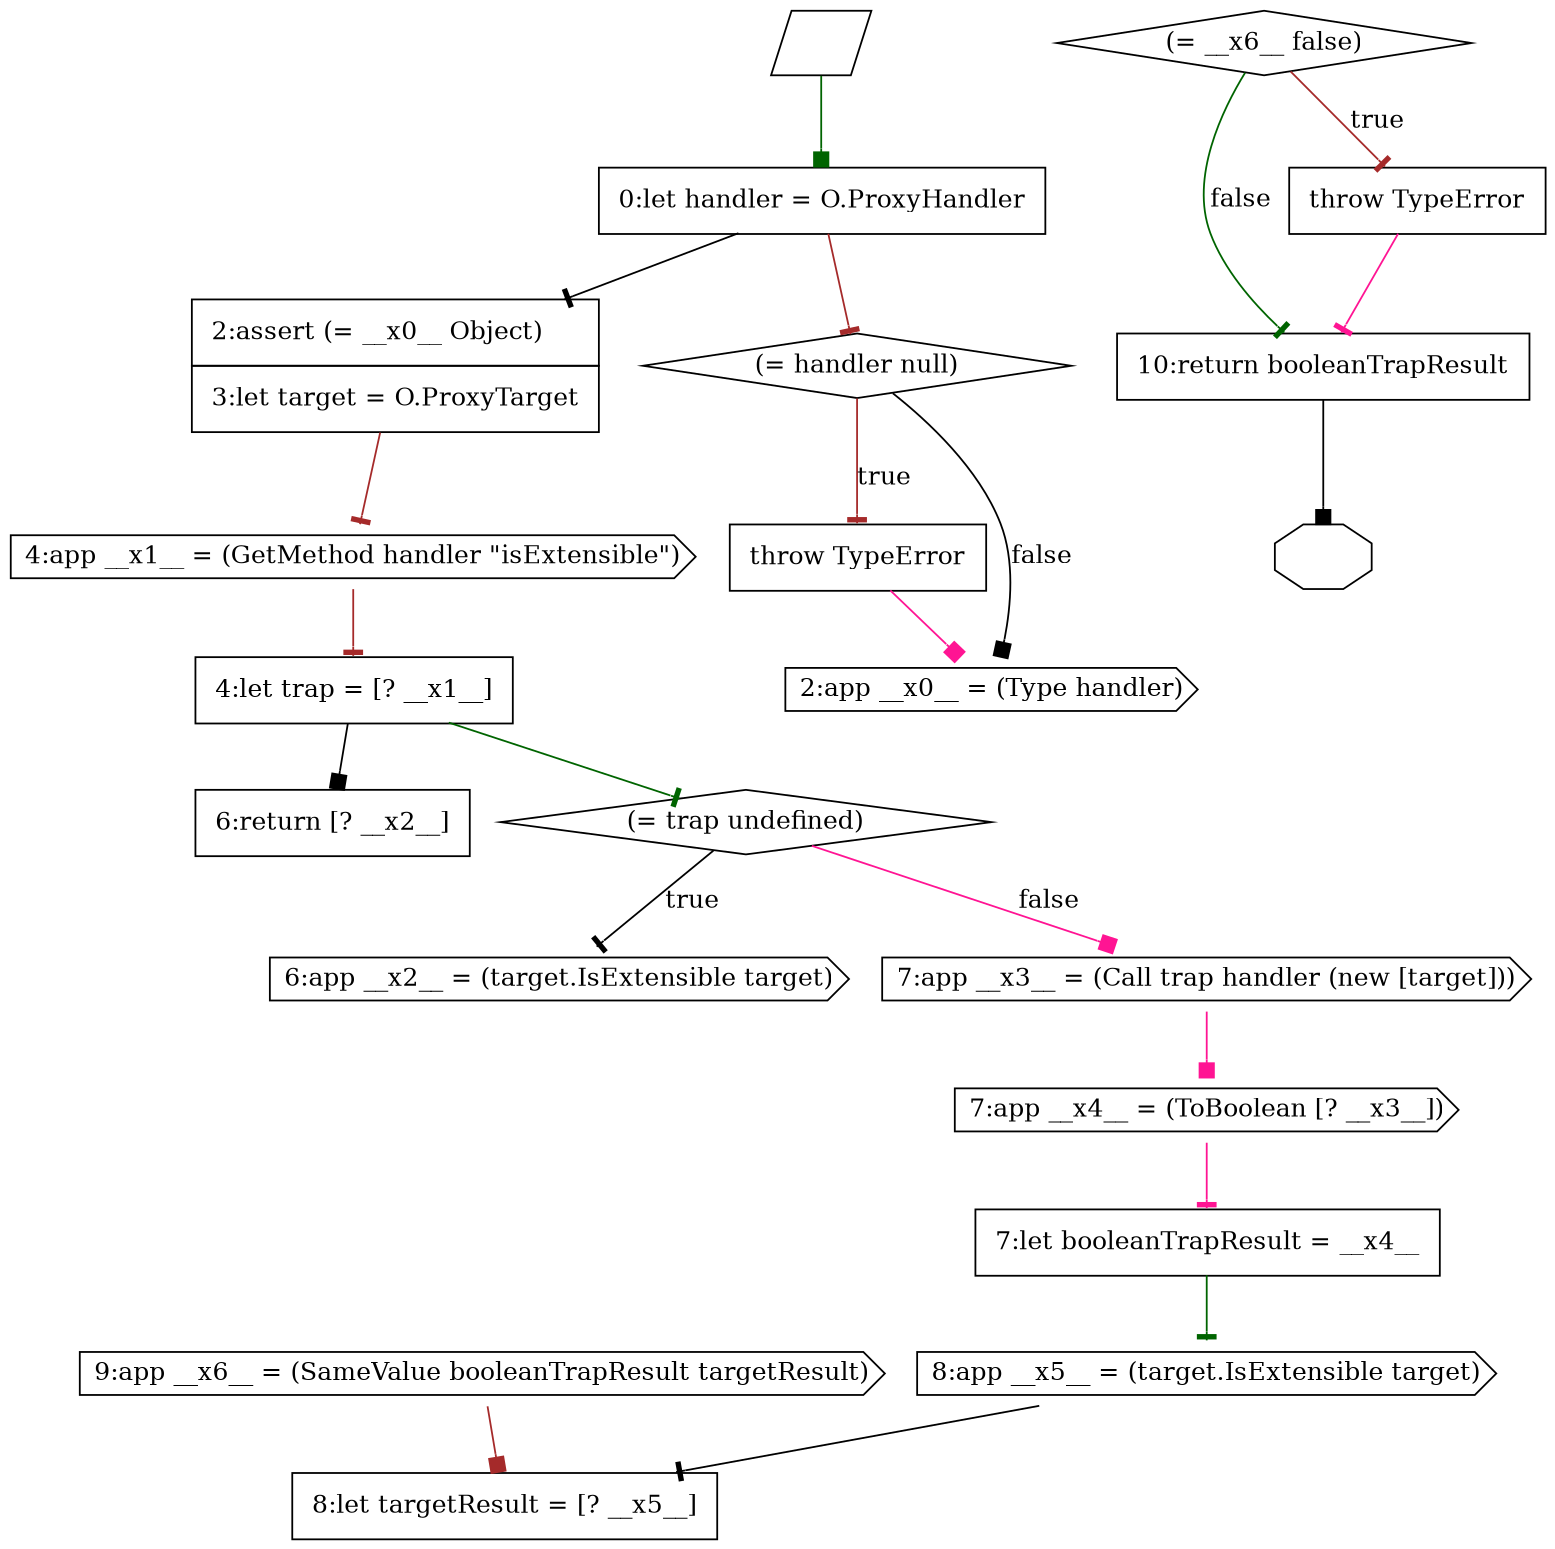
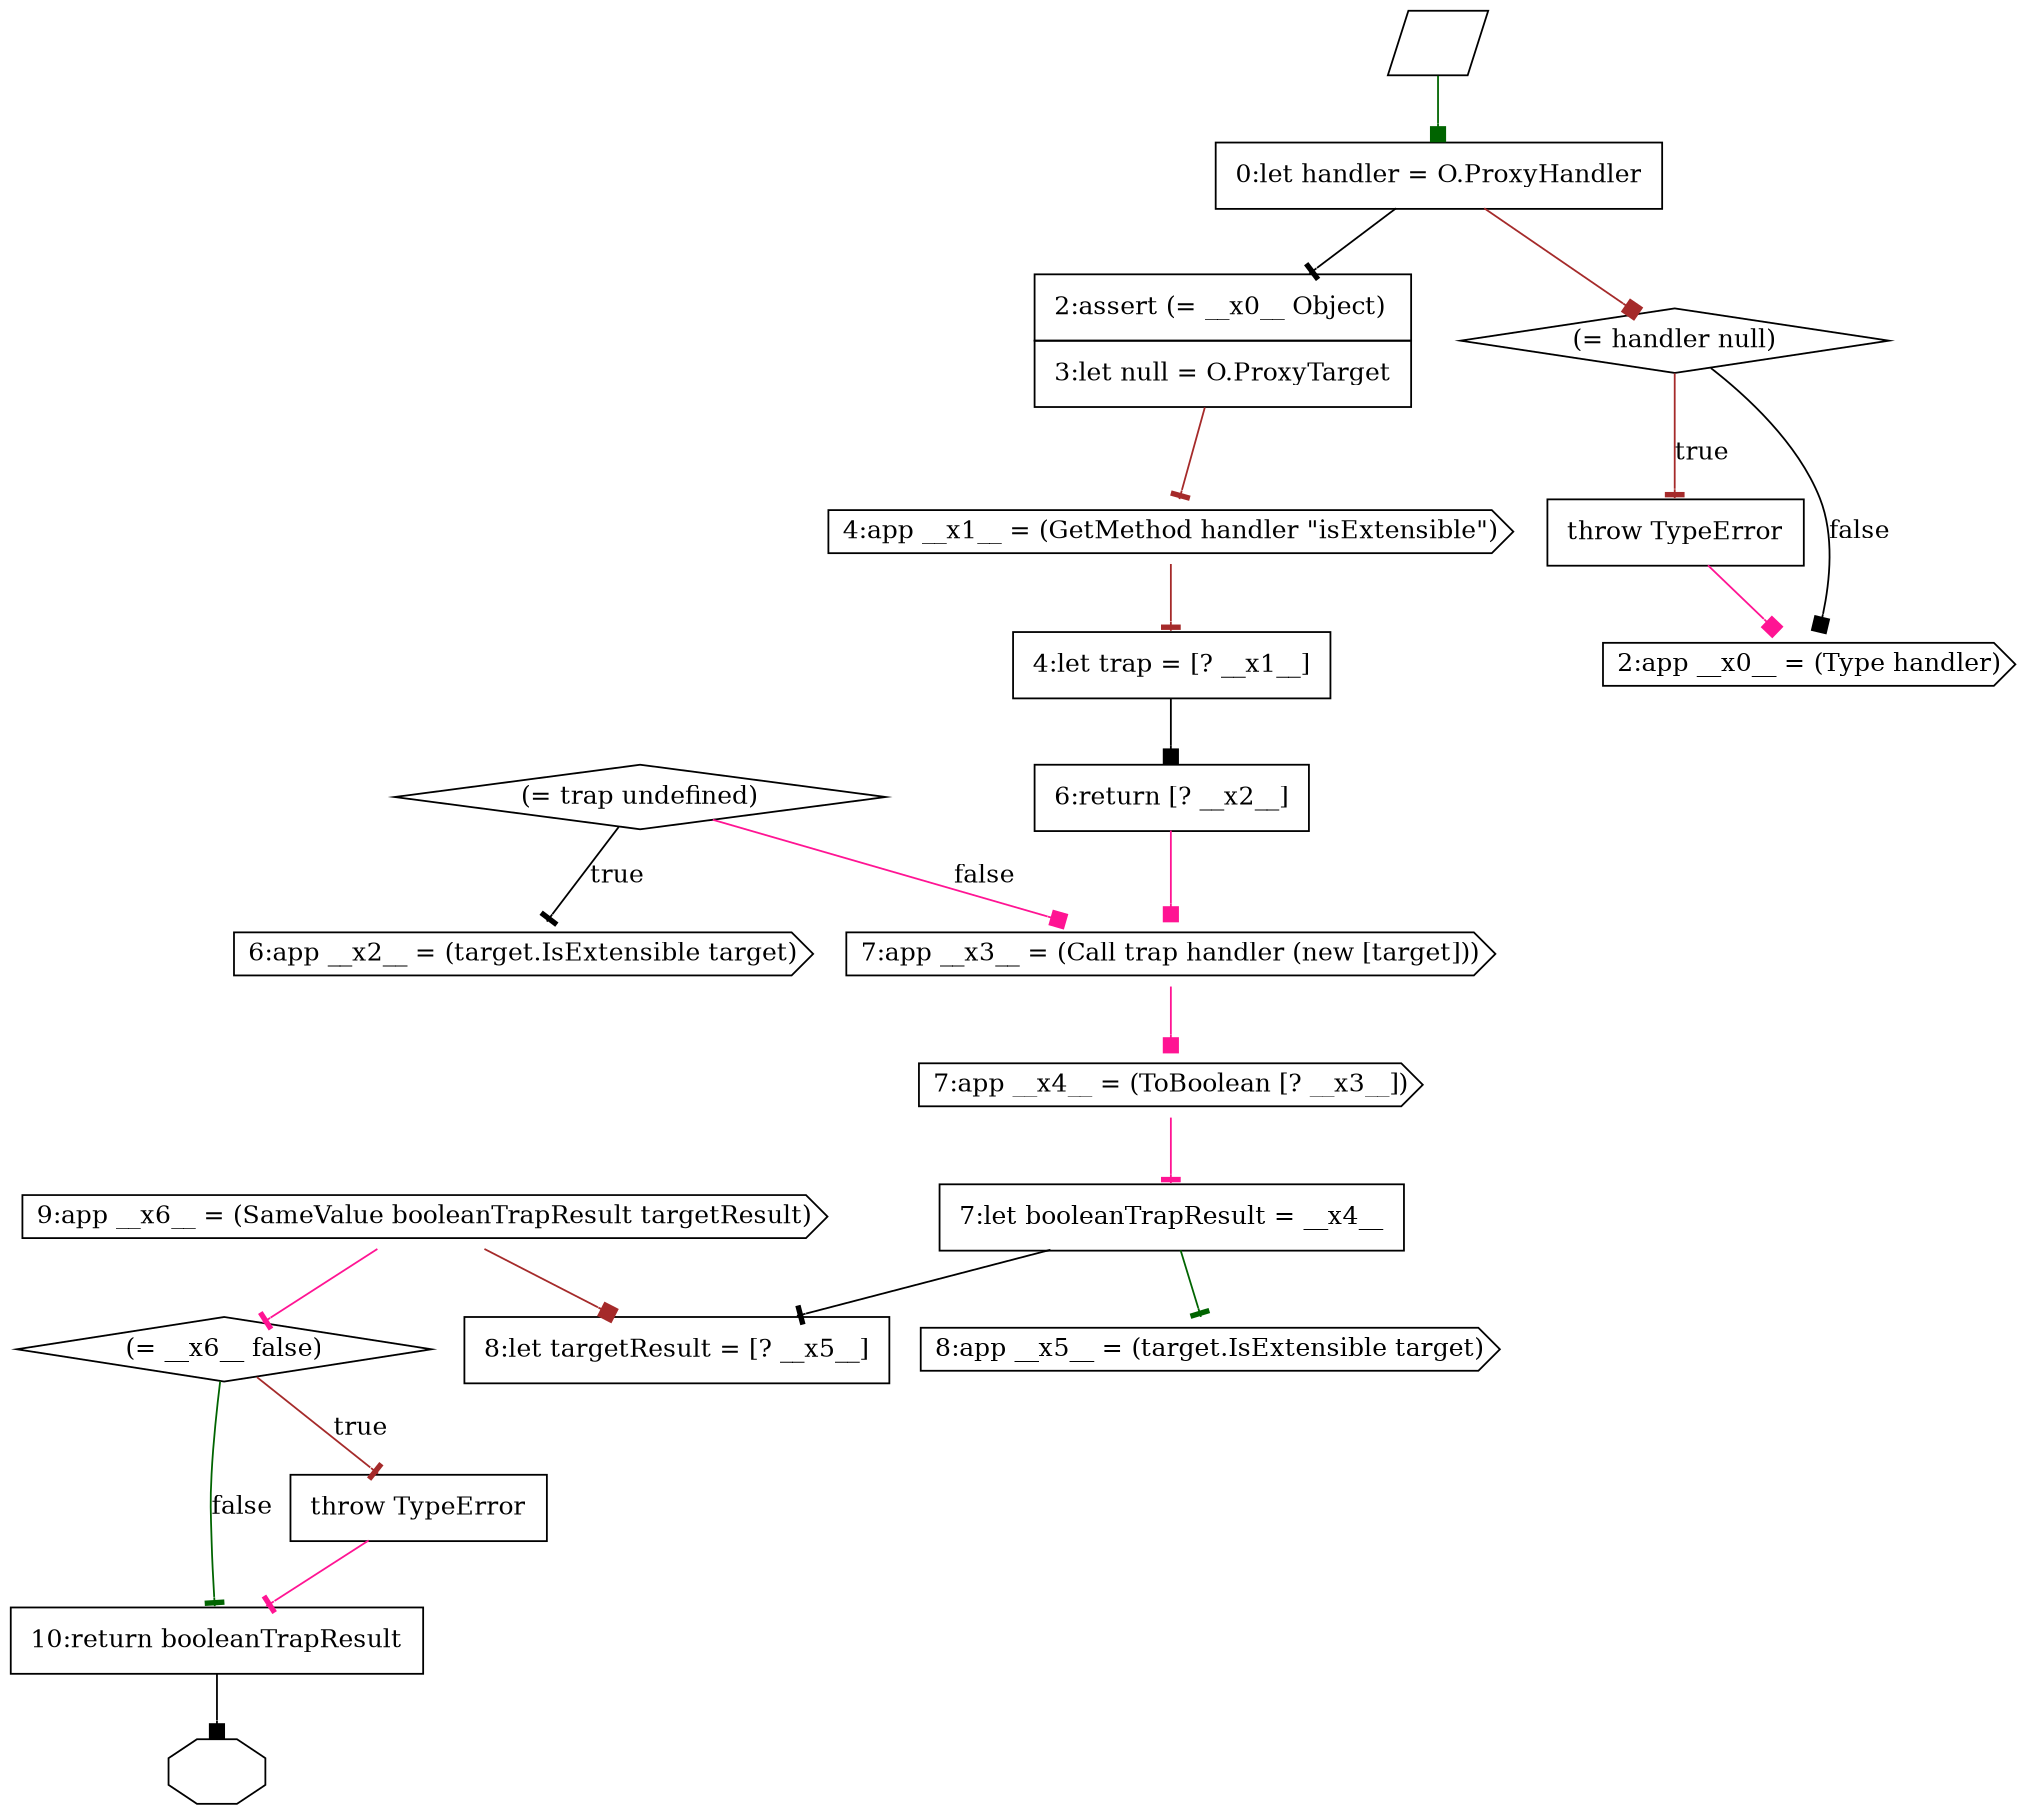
(838, 279) -> (1554, 256)
(395, 398) -> (1223, 373)
(560, 759) -> none
none -> (1171, 867)
none -> (324, 1283)
(862, 1438) -> (928, 1282)
